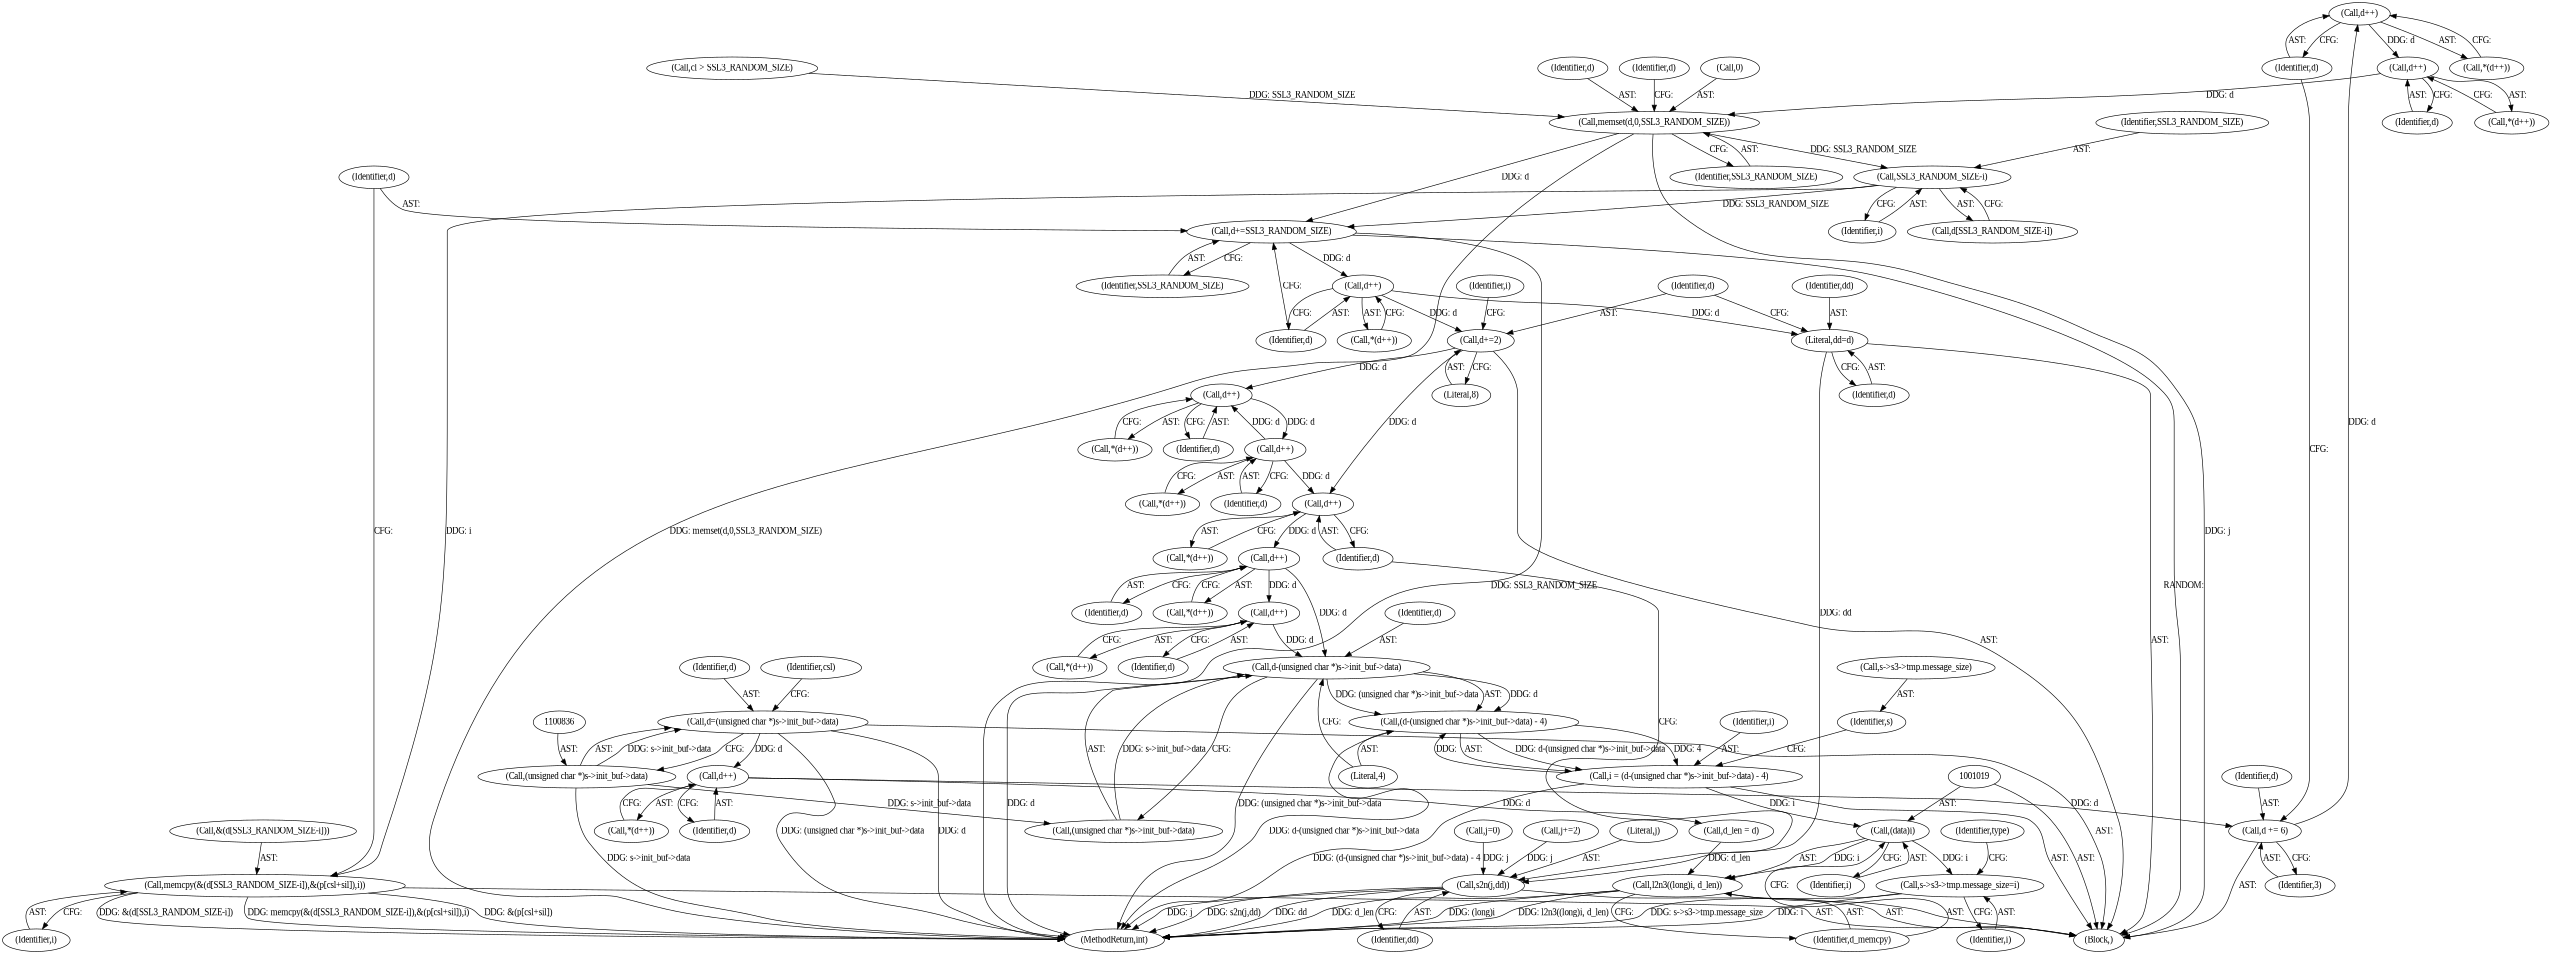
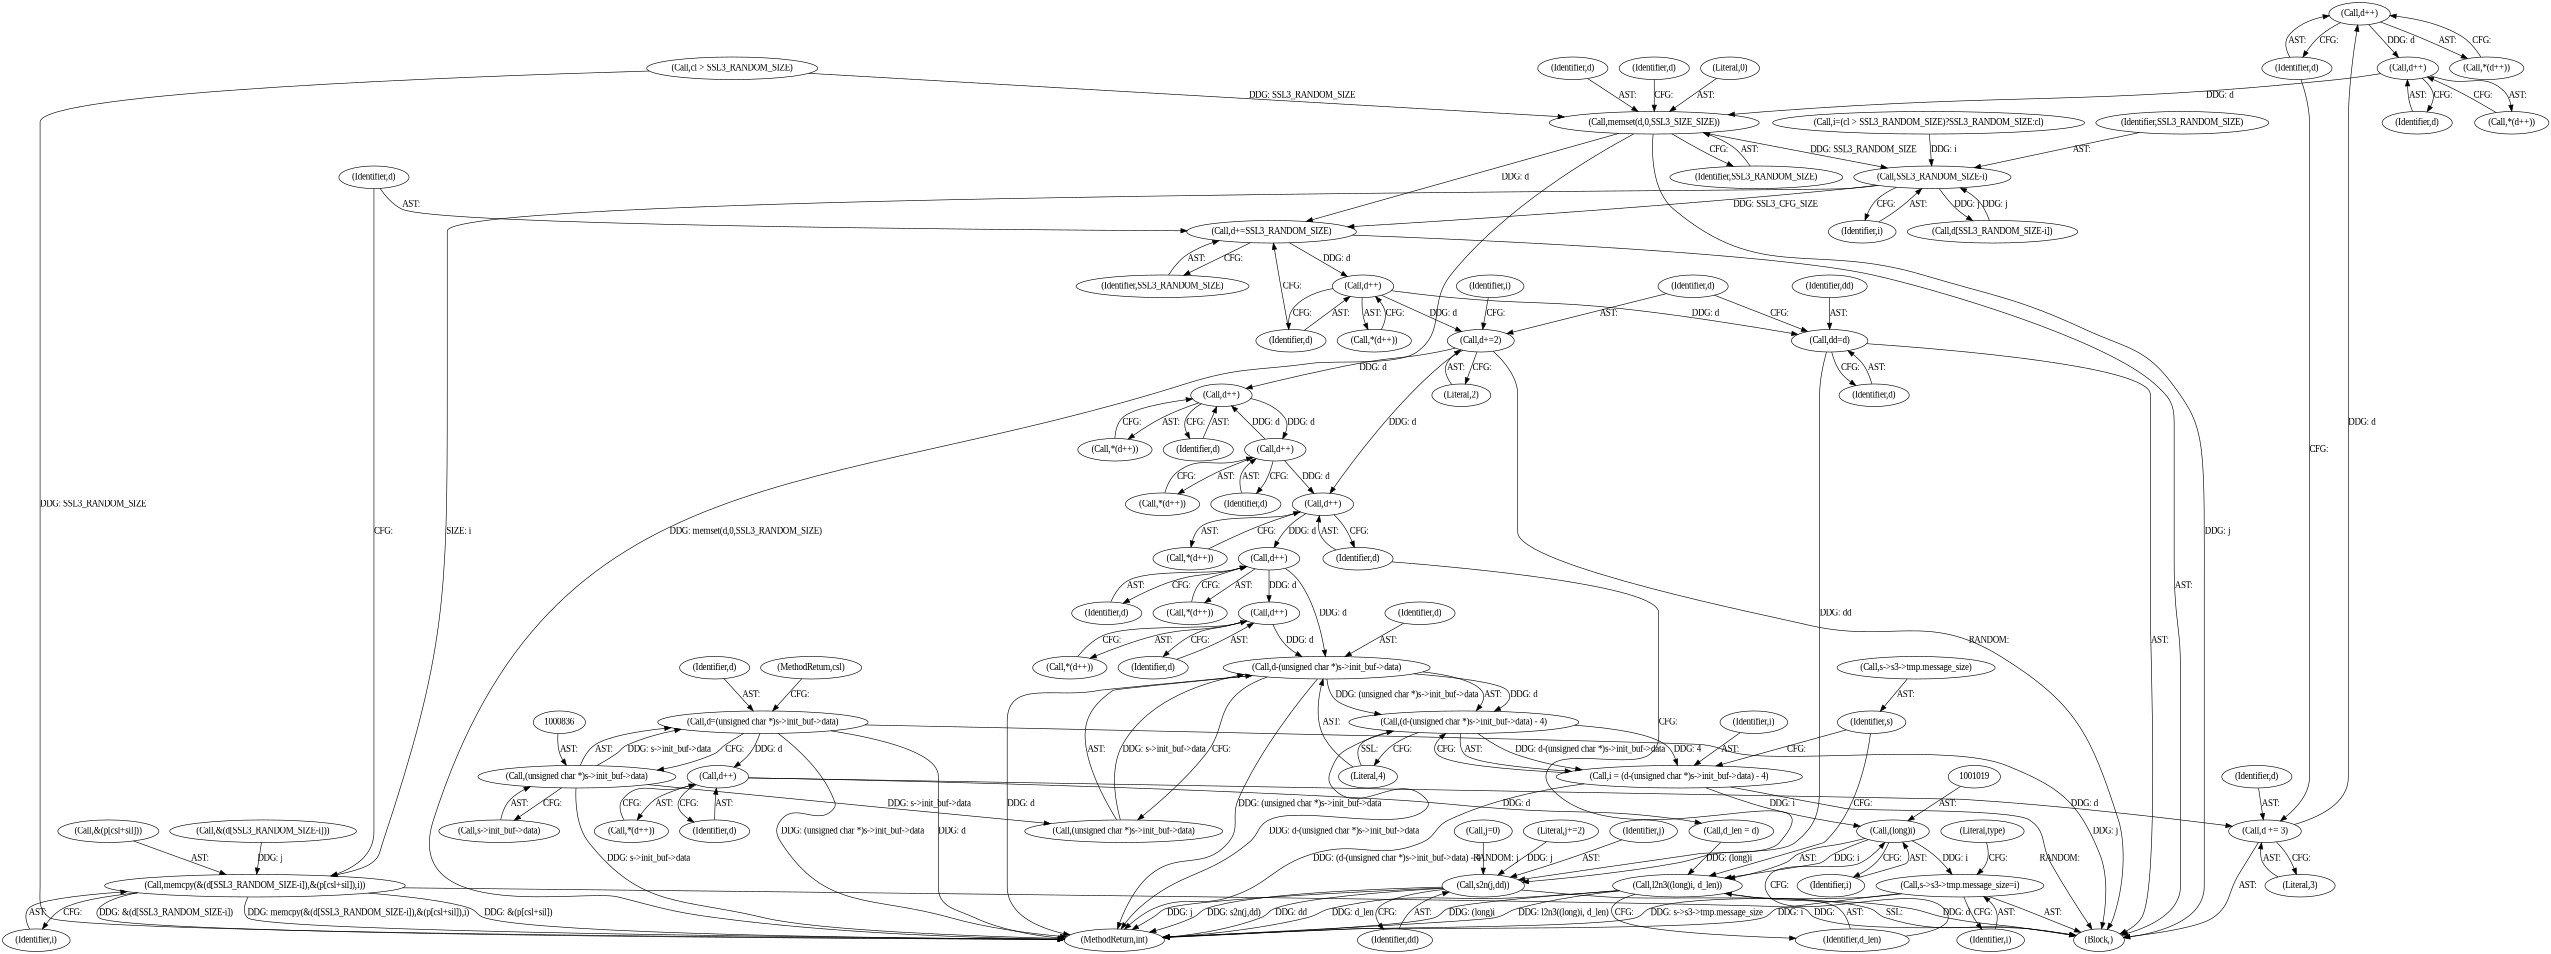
(1730, 68) -> (1730, 68)
(1654, 123) -> (1654, 123)
none -> (1929, 123)
(1776, 205) -> (1776, 205)
(1967, 205) -> (1967, 205)
(1995, 205) -> (1995, 205)
(1830, 341) -> (1830, 341)
(1461, 395) -> (1461, 395)
(459, 531) -> (459, 531)
(2185, 586) -> (2185, 586)
(1357, 619) -> (40, 719)
(1990, 640) -> (1990, 640)
(811, 668) -> (811, 668)
(559, 722) -> (559, 722)
(1333, 722) -> (1333, 722)
none -> (1396, 743)
(1371, 749) -> (1371, 749)
(1448, 749) -> (1448, 749)
none -> (108, 831)
none -> (499, 831)
(1561, 831) -> (1561, 831)
(1644, 831) -> (1644, 831)
(1893, 831) -> (1893, 831)
(1982, 831) -> (1982, 831)
(2106, 831) -> (2106, 831)
(2265, 831) -> (2265, 831)
(2064, 839) -> (2032, 913)
none -> (1827, 840)
(270, 858) -> (270, 858)
(1496, 858) -> (1496, 858)
(1729, 858) -> (1729, 858)
(2061, 858) -> (2061, 858)
(2300, 886) -> (2300, 886)
(1826, 913) -> (1826, 913)
(1896, 913) -> (1896, 913)
(1957, 913) -> (1957, 913)
(1852, 940) -> (1852, 940)
